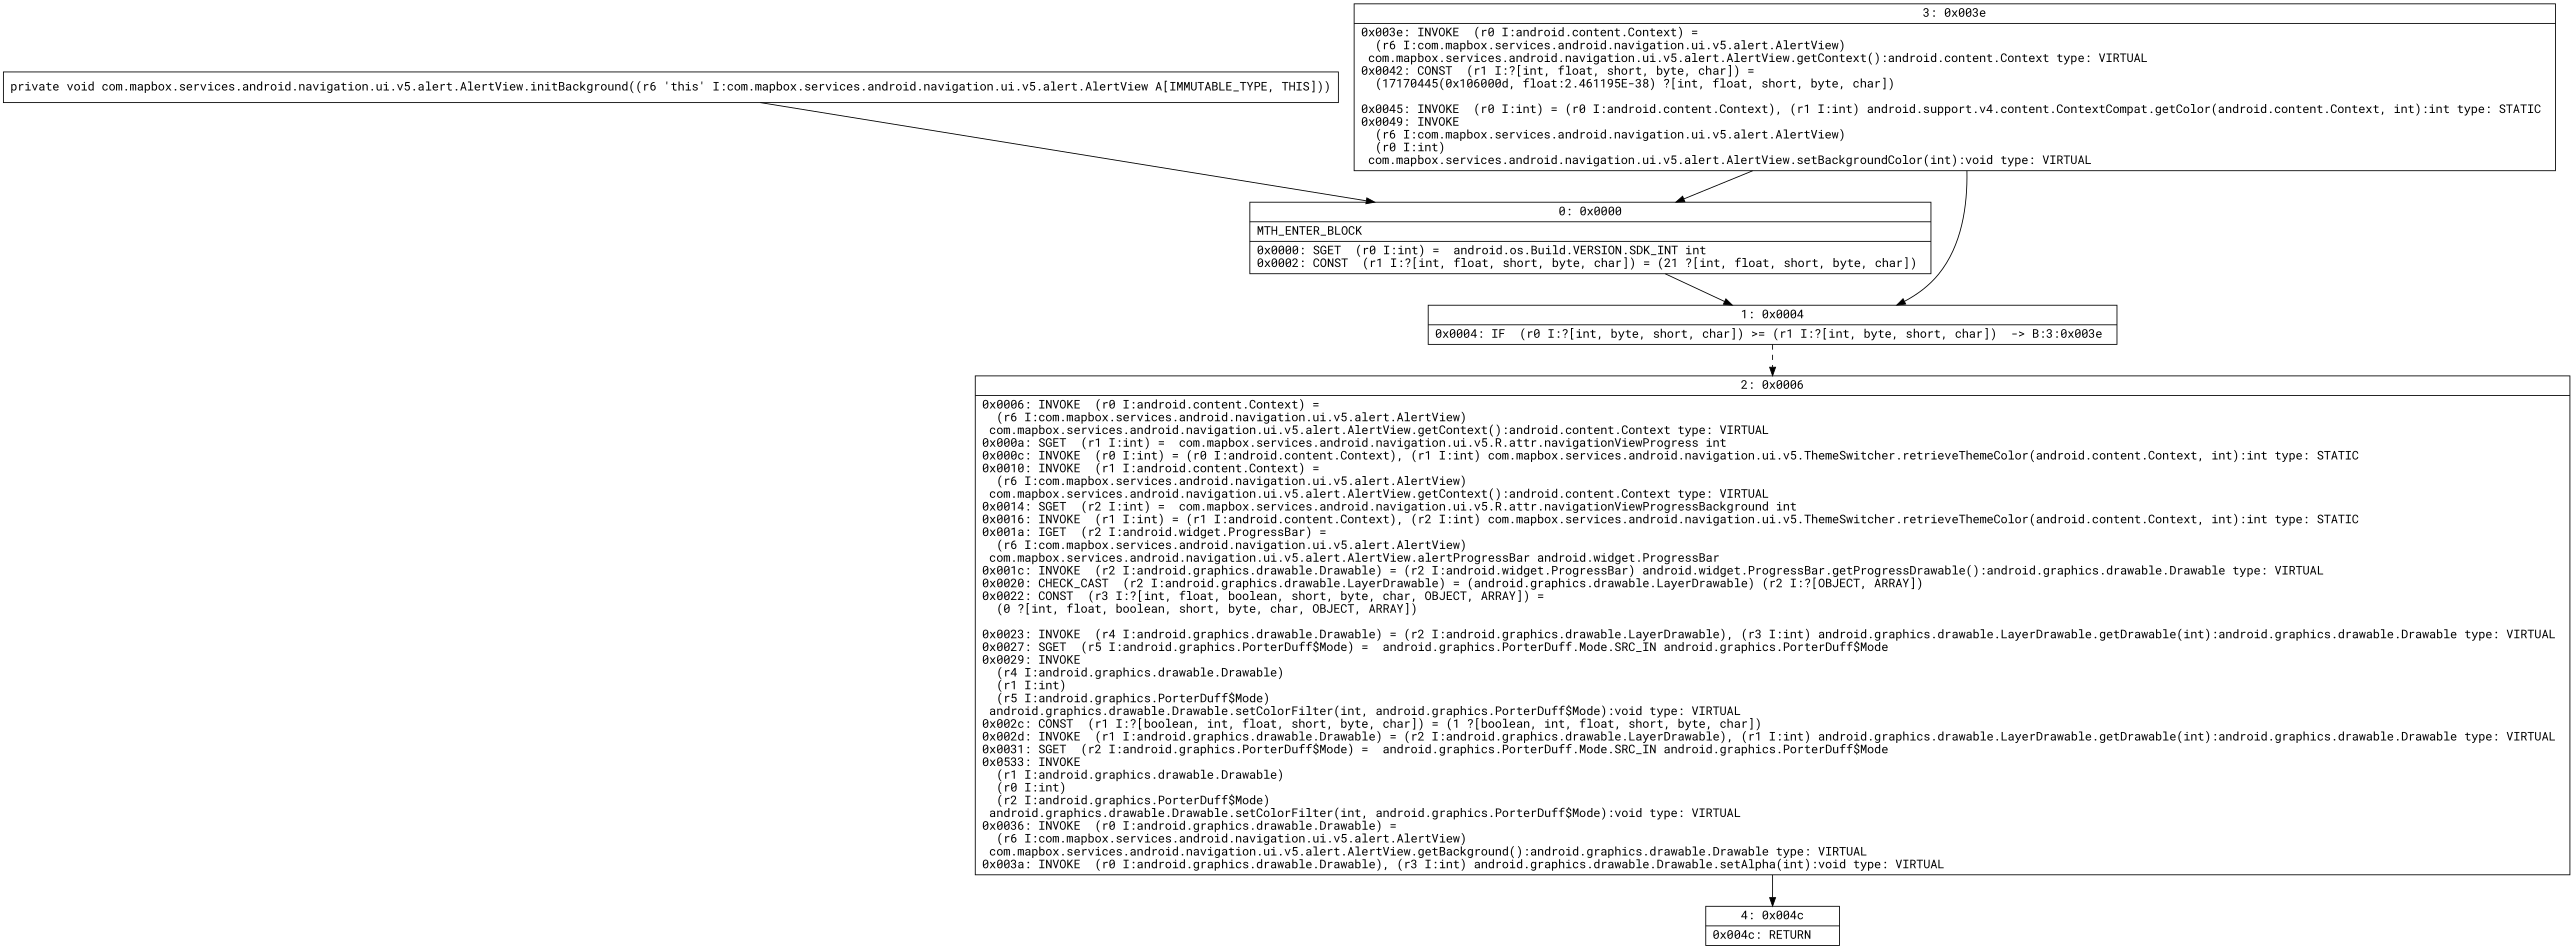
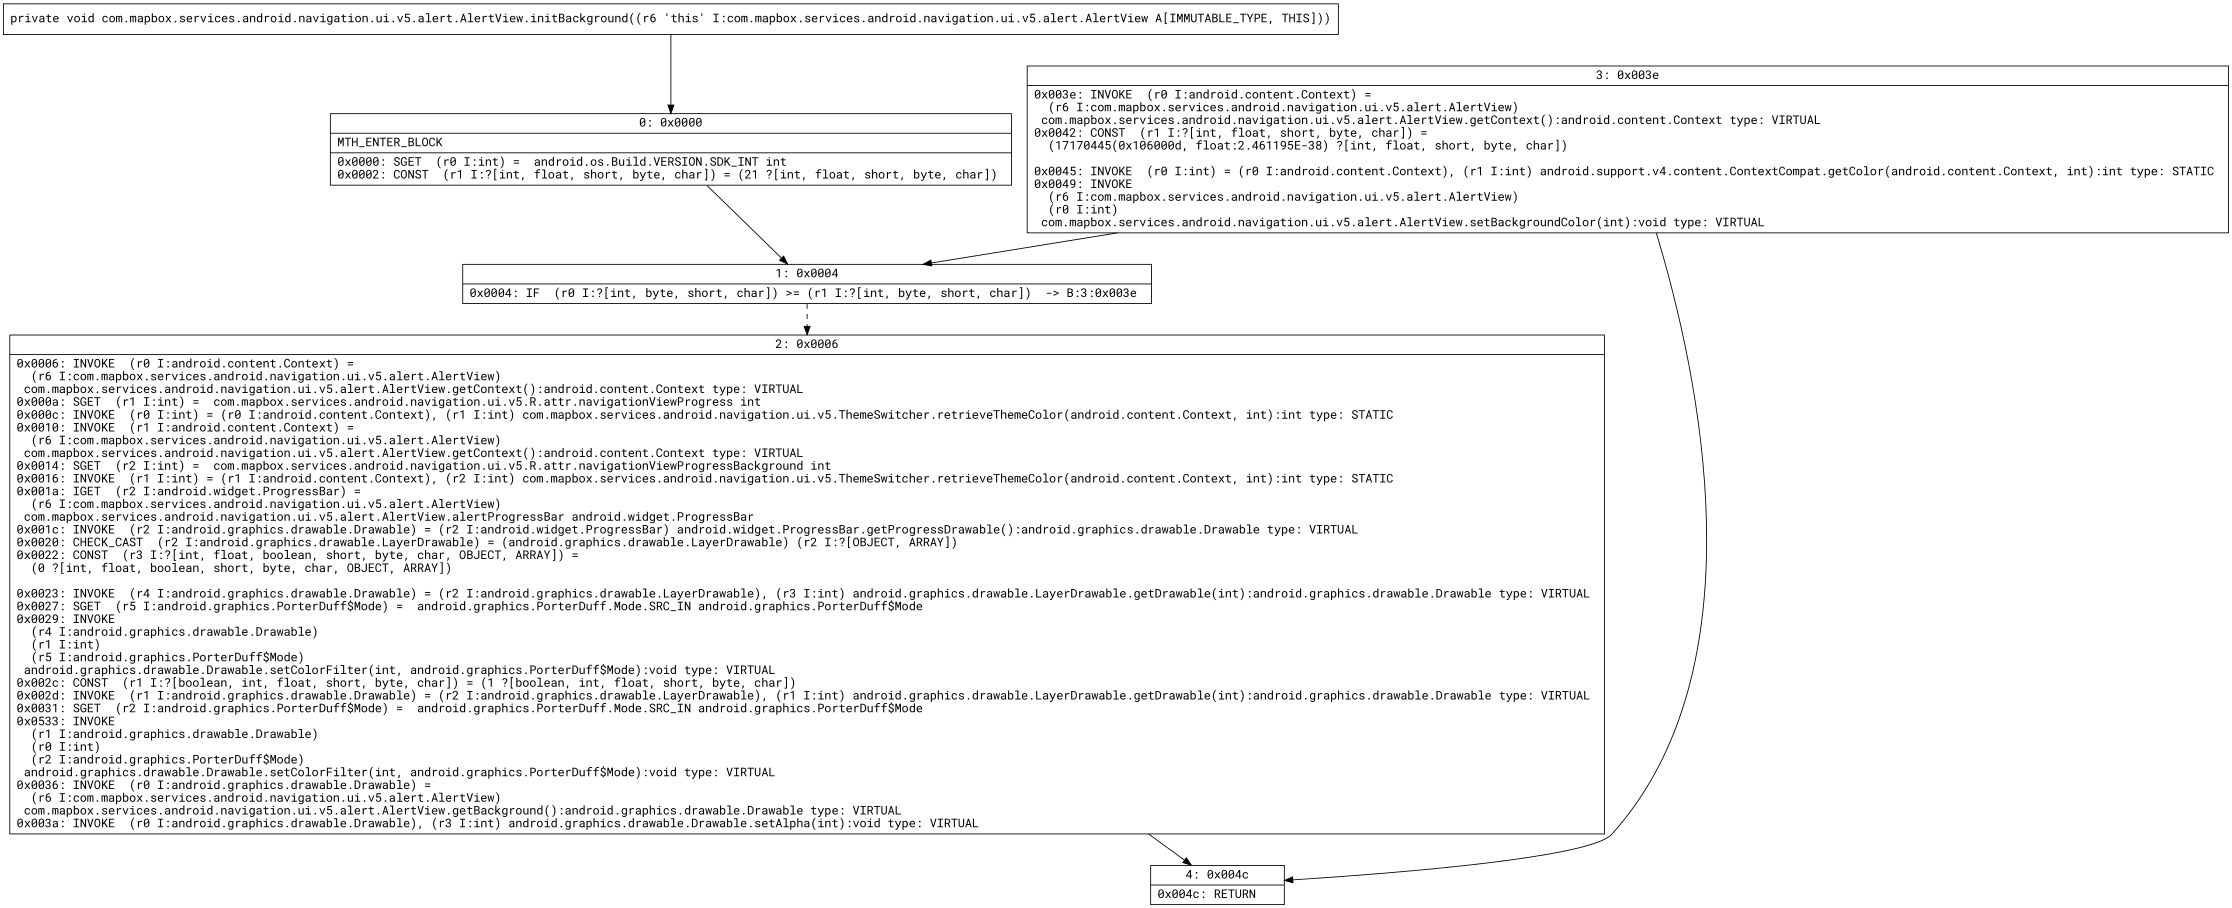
(1718, 185) -> (1684, 701)
